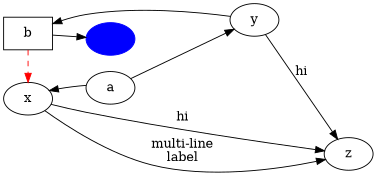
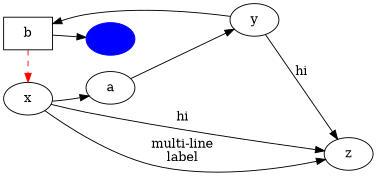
(72, 87) -> (66, 100)
